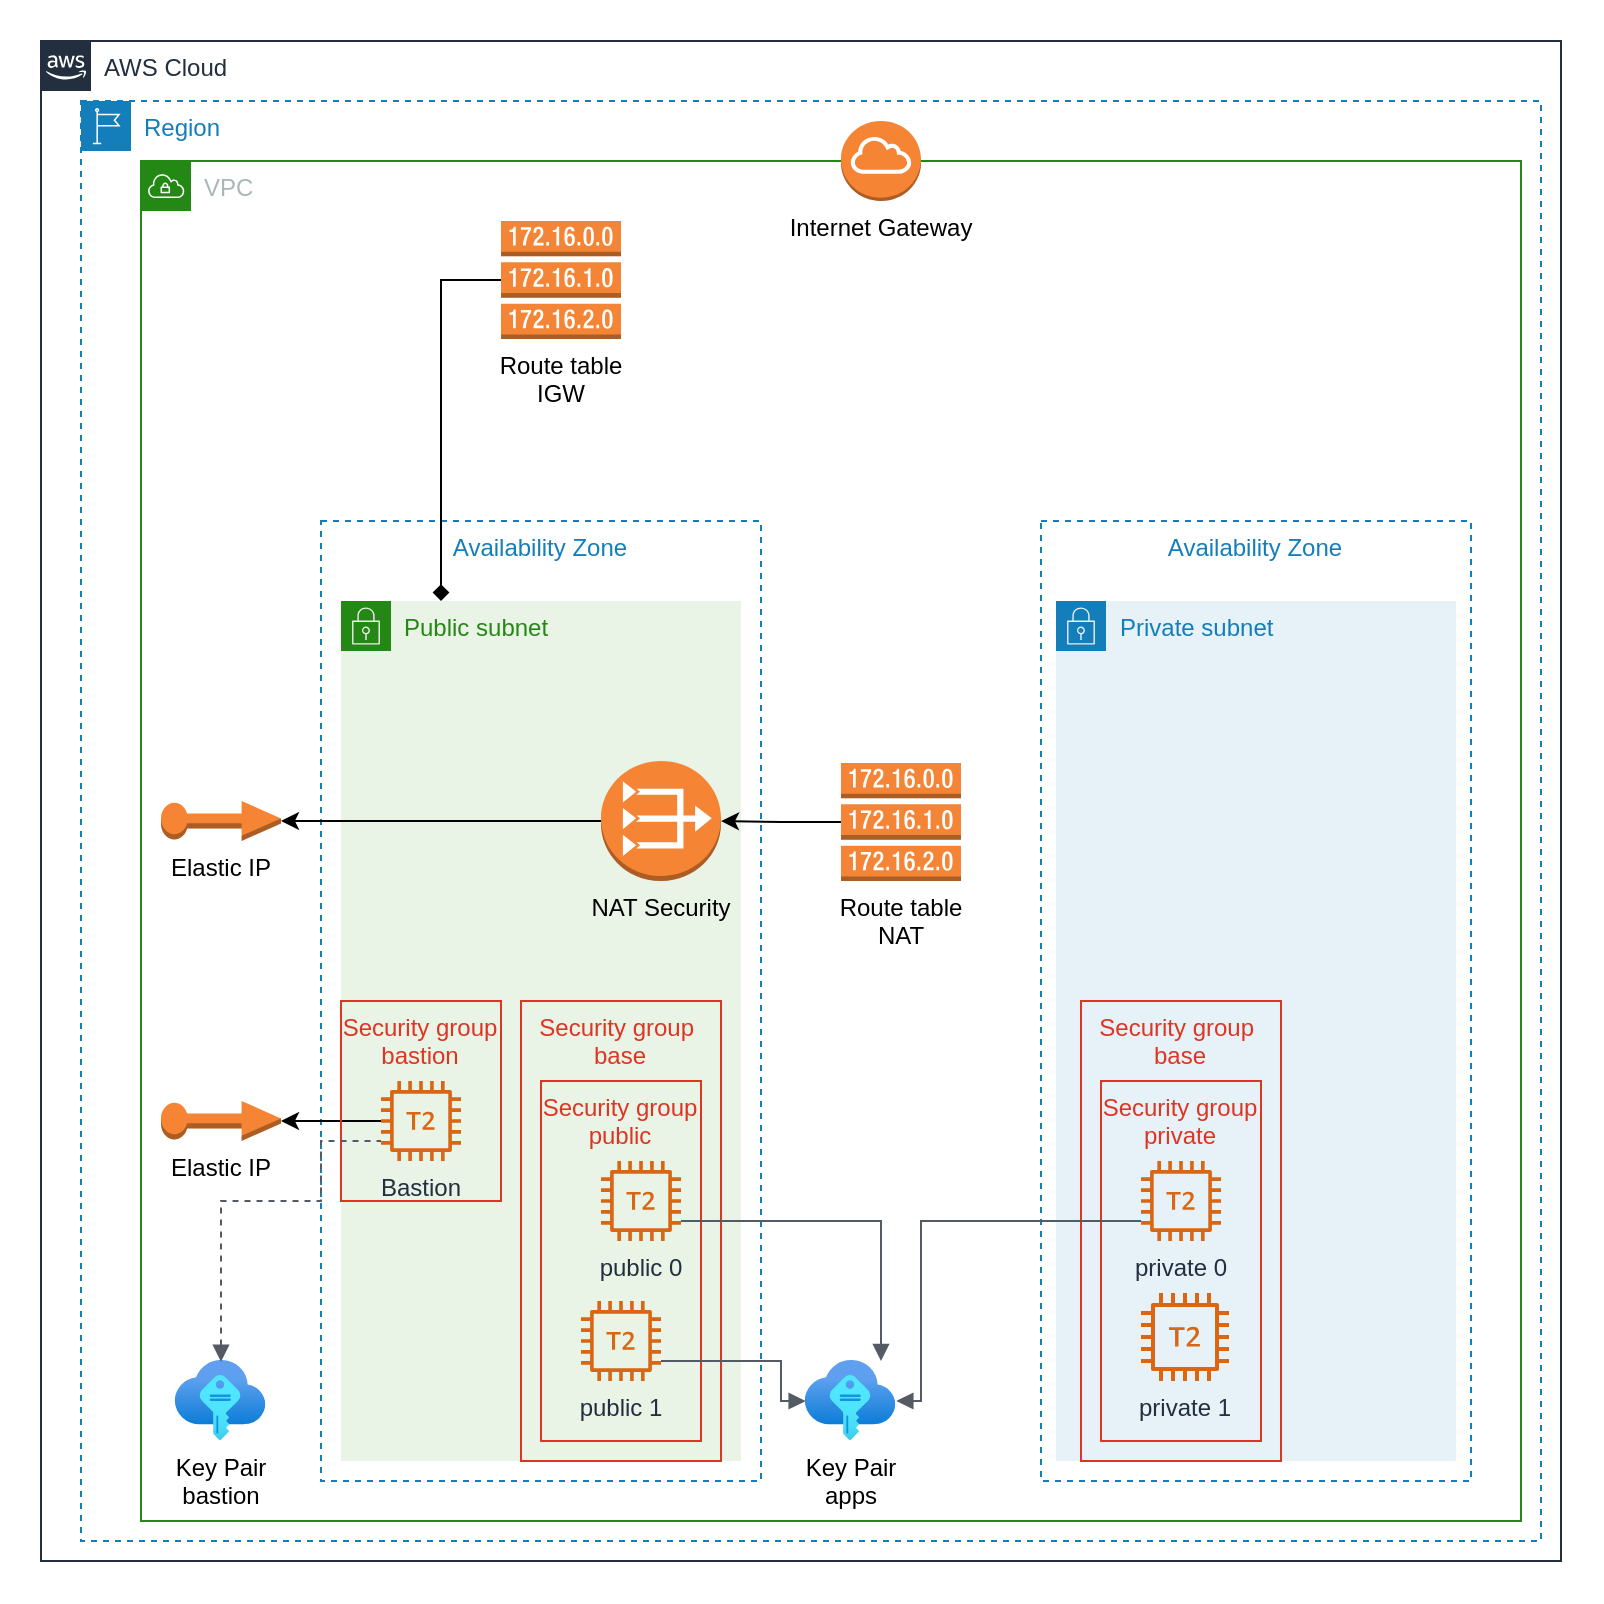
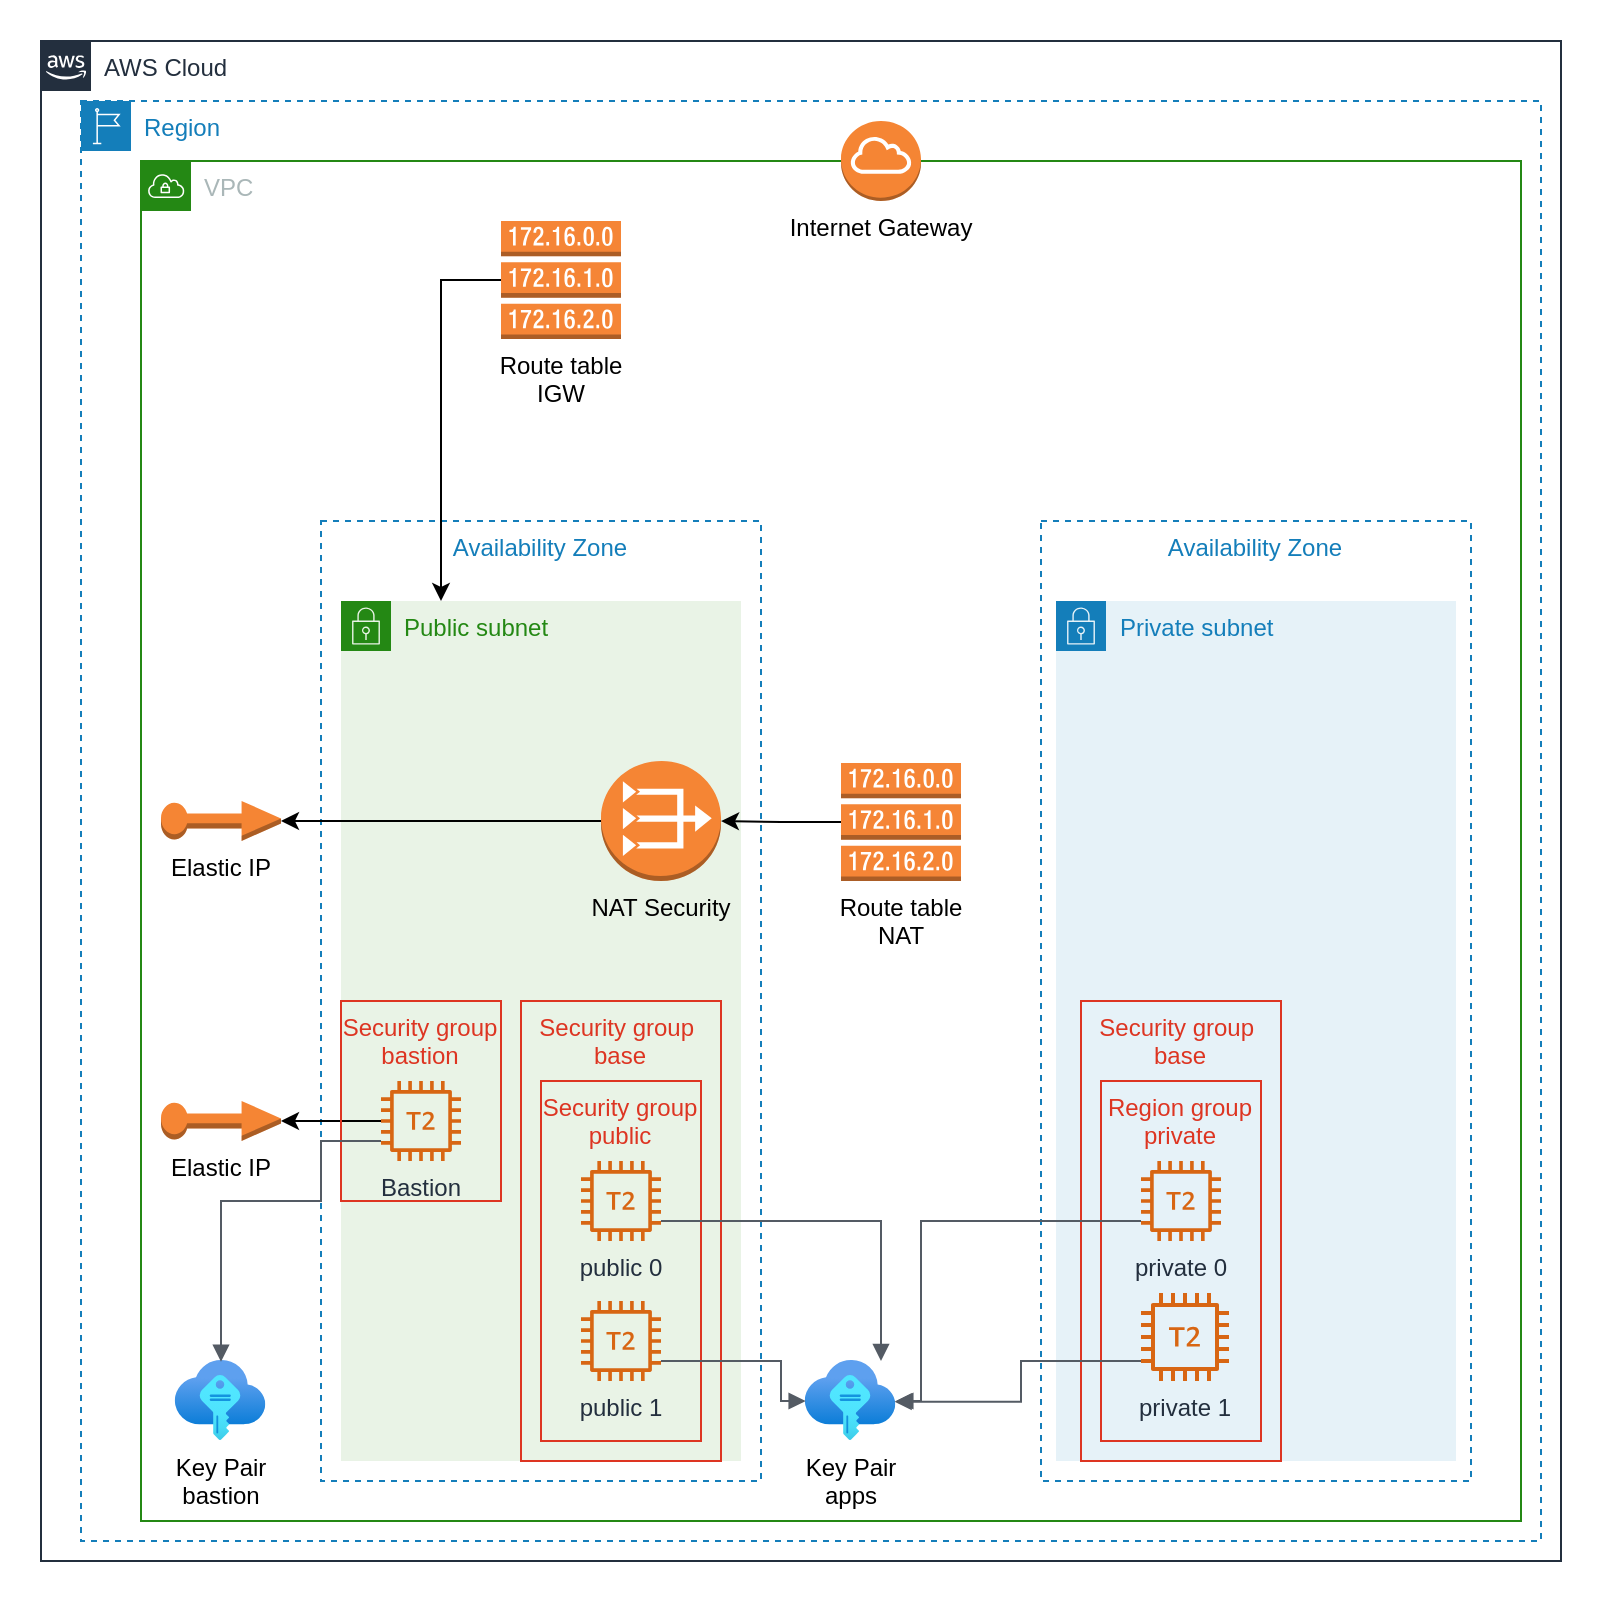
(441, 585) -> (441, 586)
(1180, 1108) -> (1180, 1108)
(258, 1201) -> (258, 1201)
(641, 1201) -> (621, 1201)
none -> (1021, 1371)
